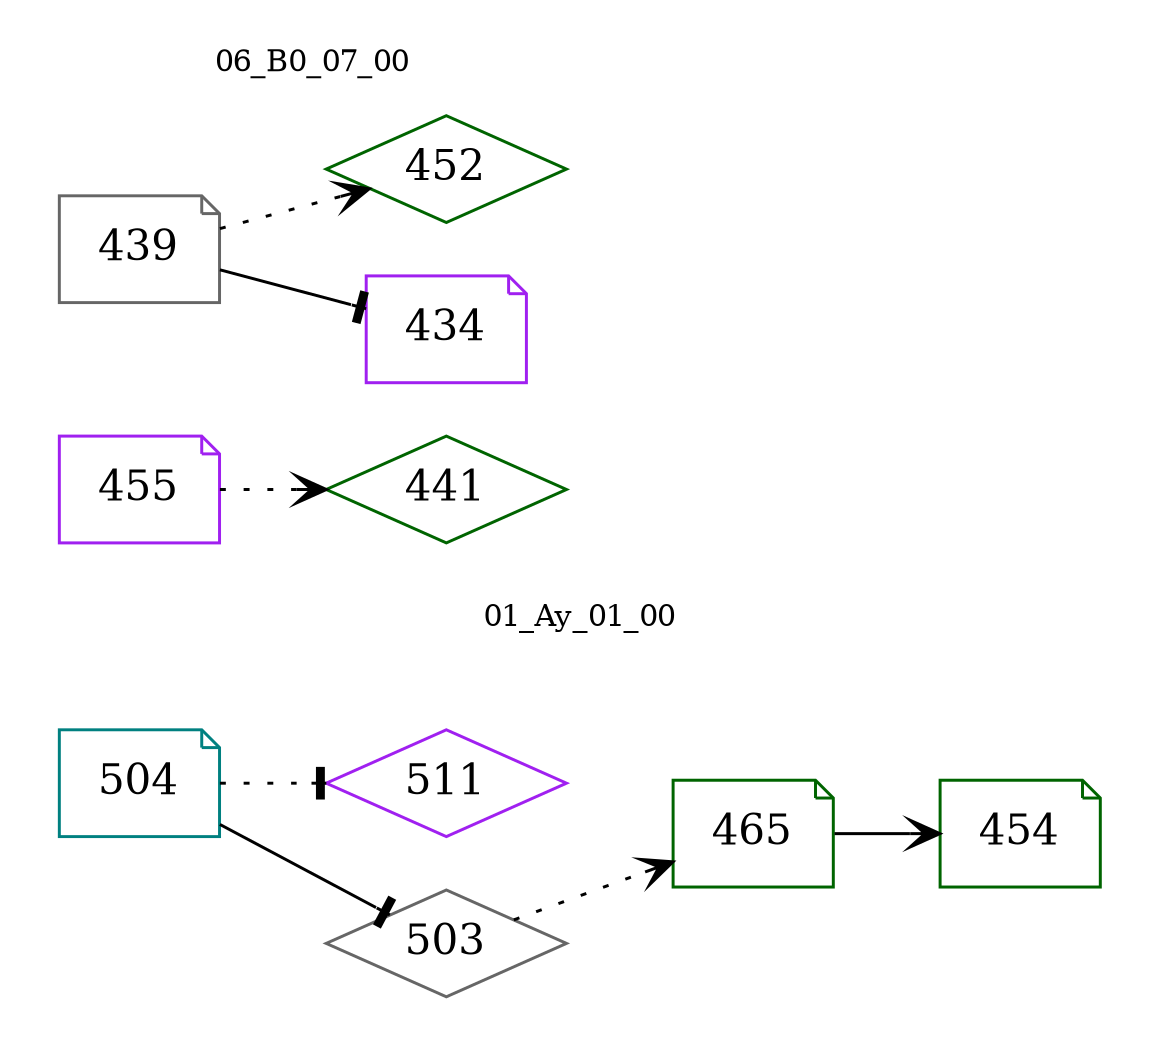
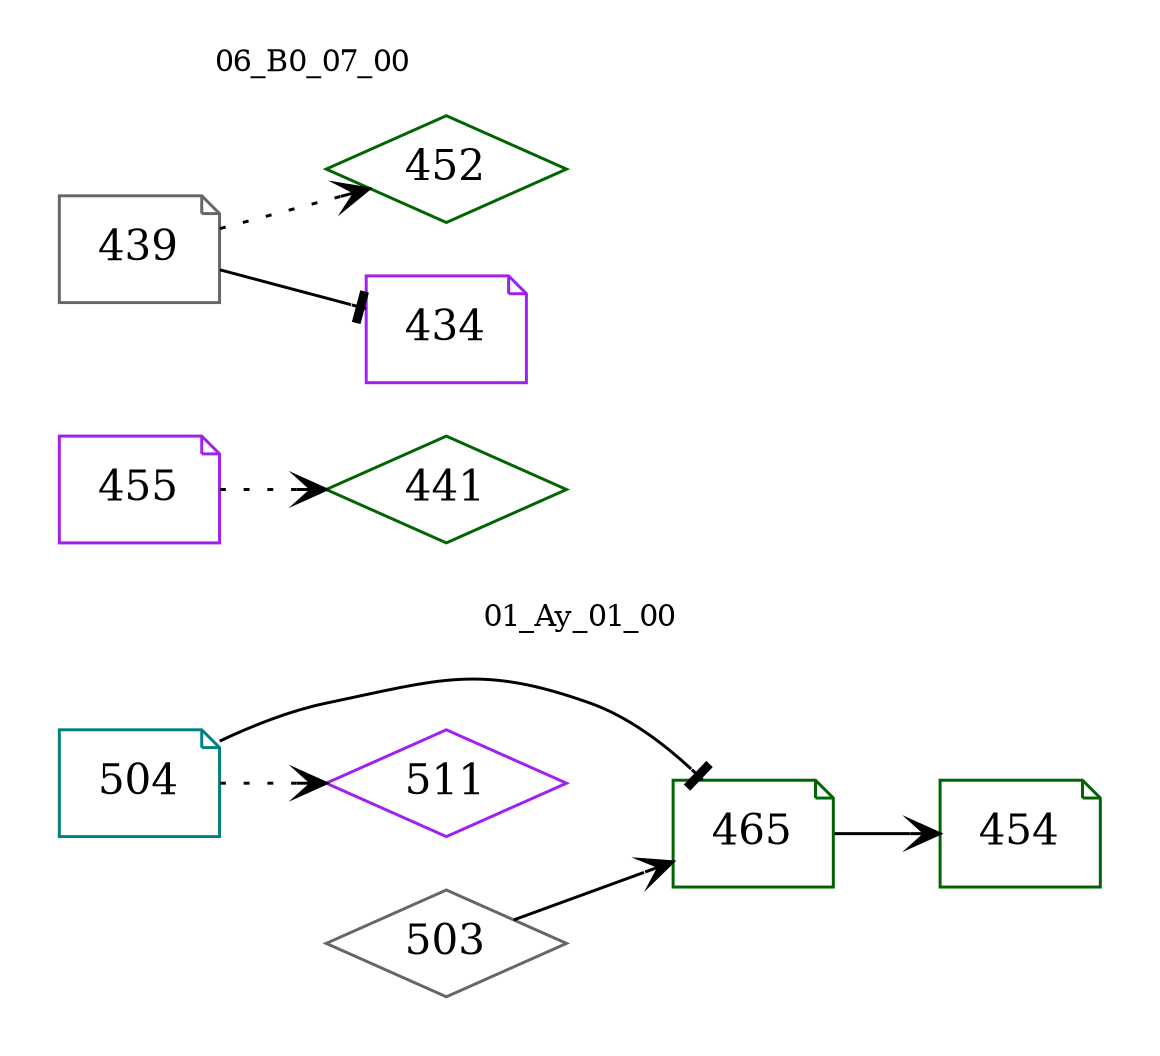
(258, 783) -> (258, 783)
(298, 866) -> (463, 679)
(579, 896) -> (579, 896)
